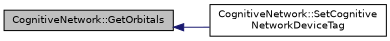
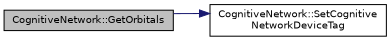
(197, 27) -> (186, 14)
